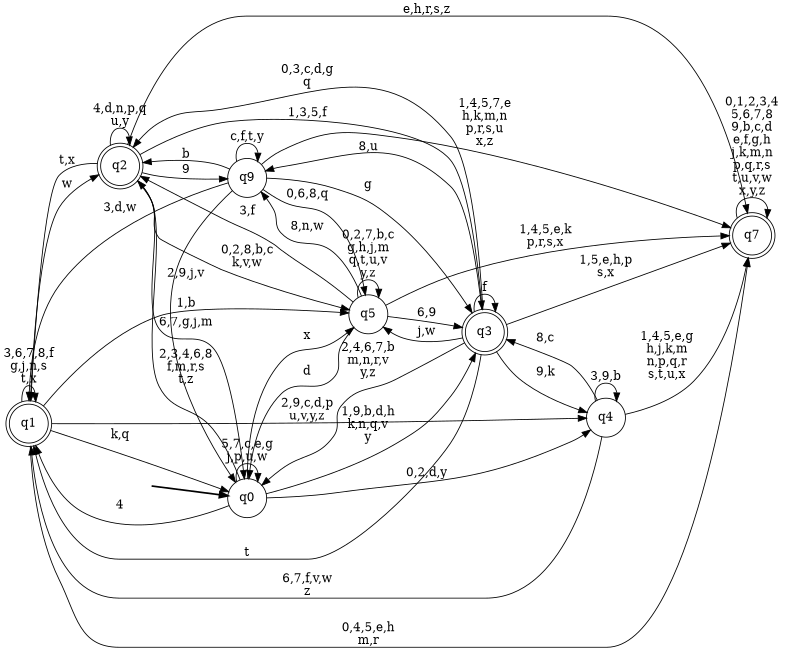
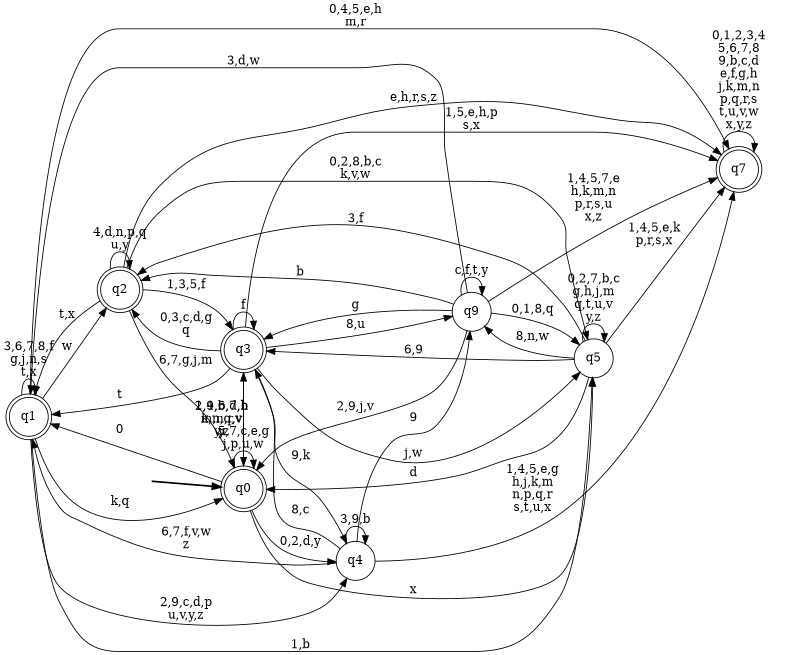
(181, 178) -> (407, 435)
(307, 194) -> (533, 310)
(152, 350) -> none
(247, 498) -> (244, 489)
(120, 505) -> (120, 430)
